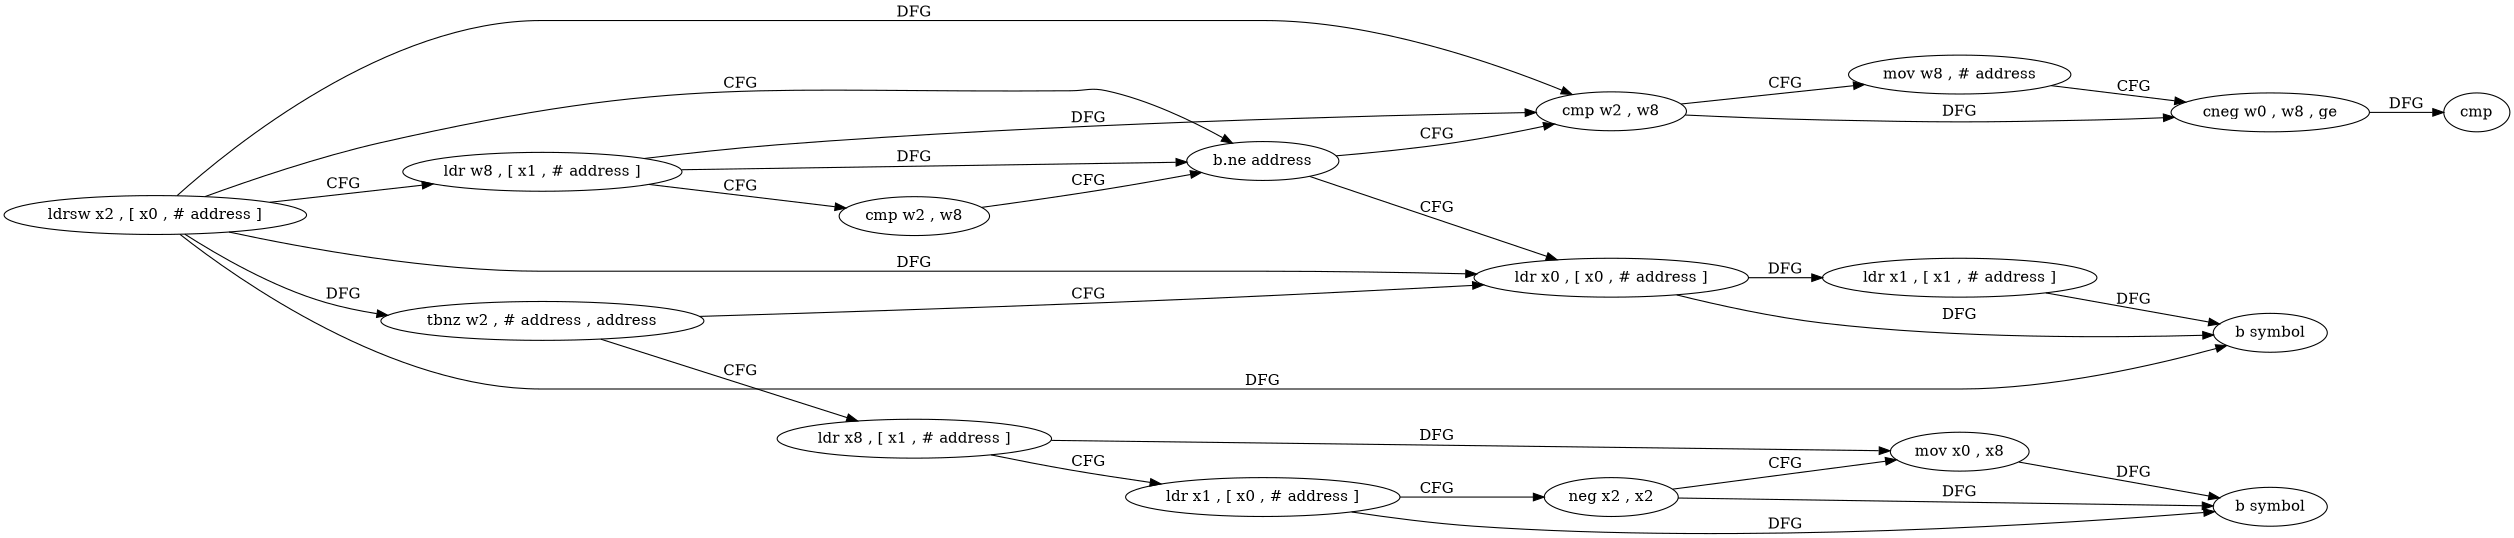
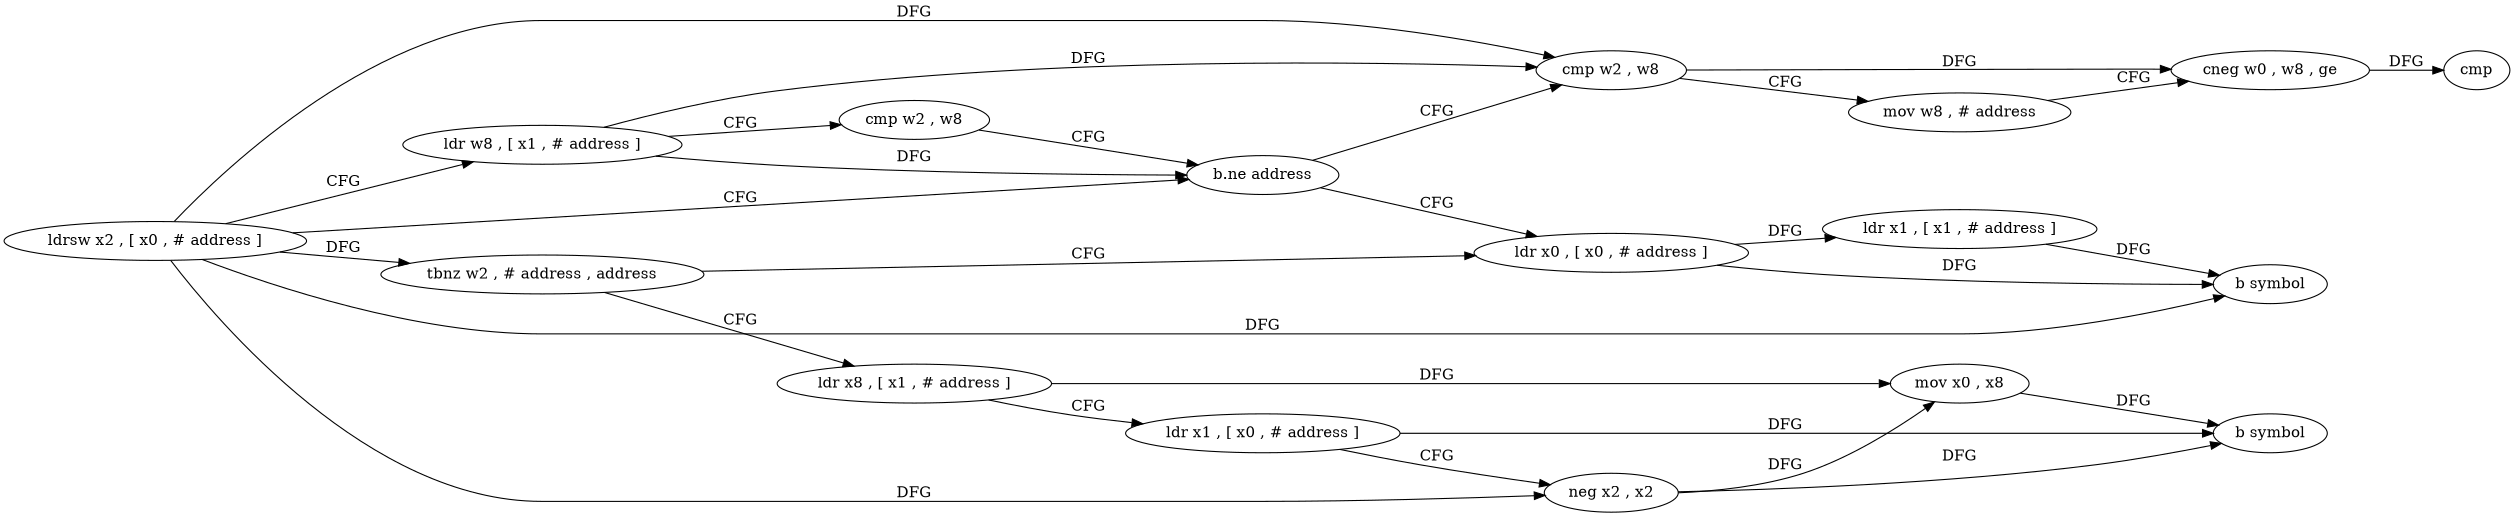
(846, 271) -> (810, 501)
(1786, 464) -> (1786, 465)
